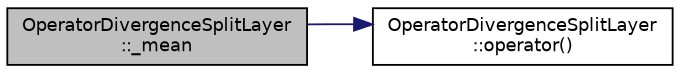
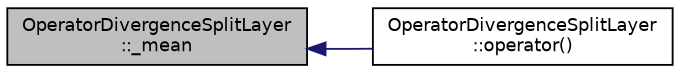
(330, 24) -> (349, 49)
